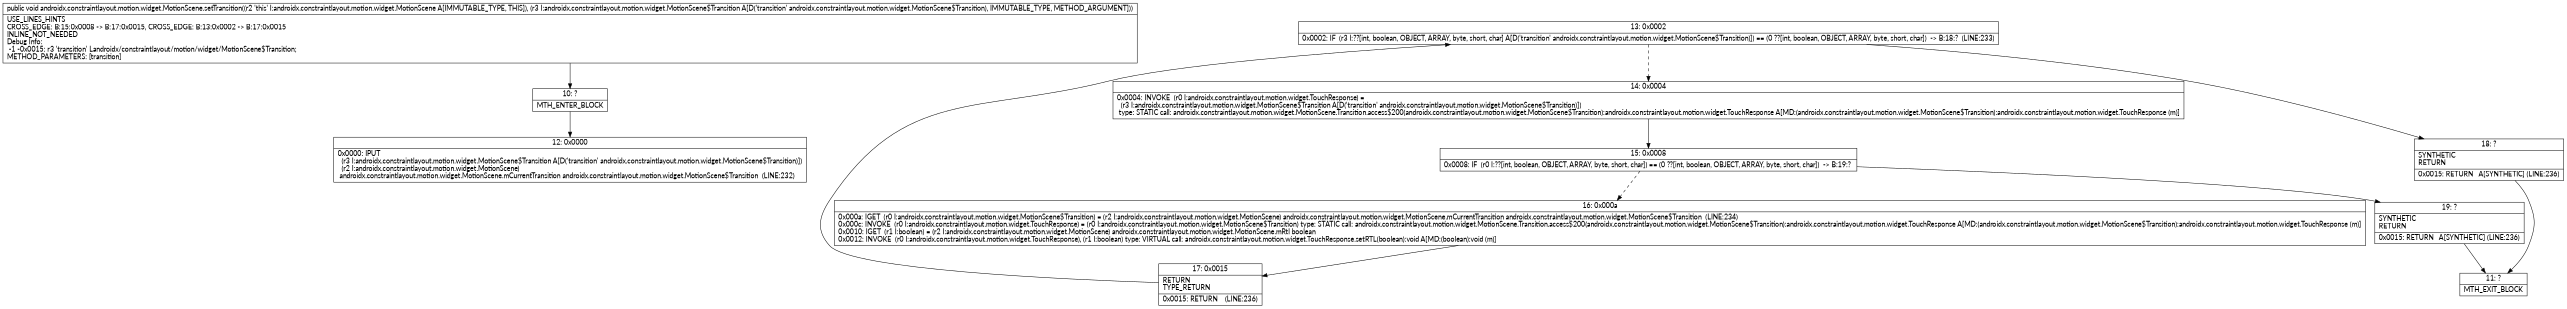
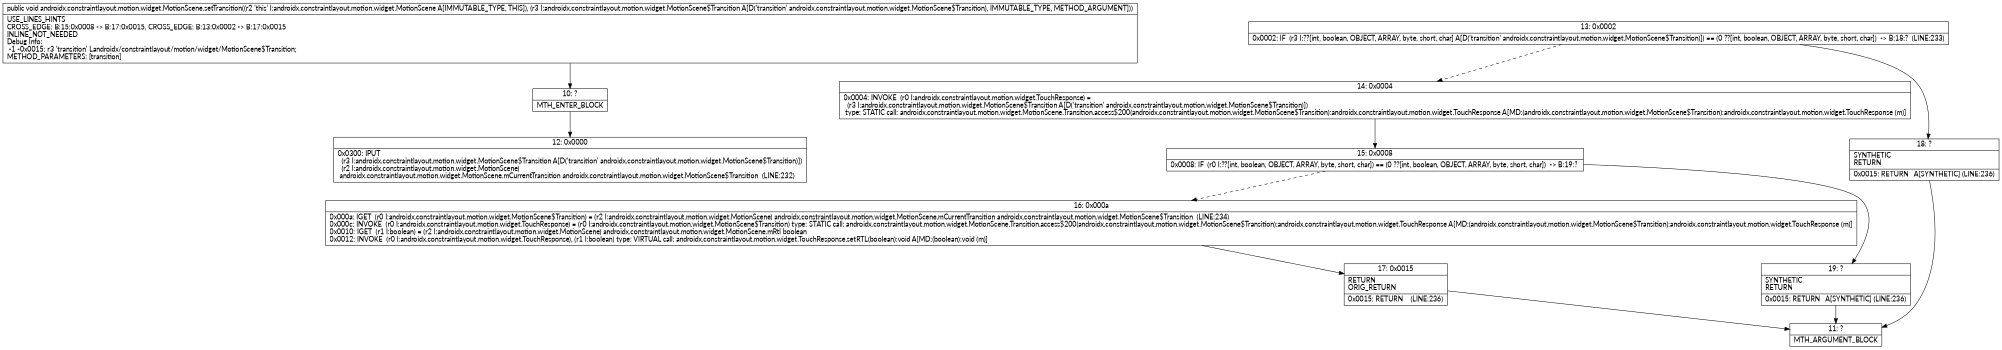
(933, 116) -> (1616, 310)
(361, 154) -> (361, 154)
(1187, 288) -> (1372, 288)
(2493, 290) -> (1836, 340)
